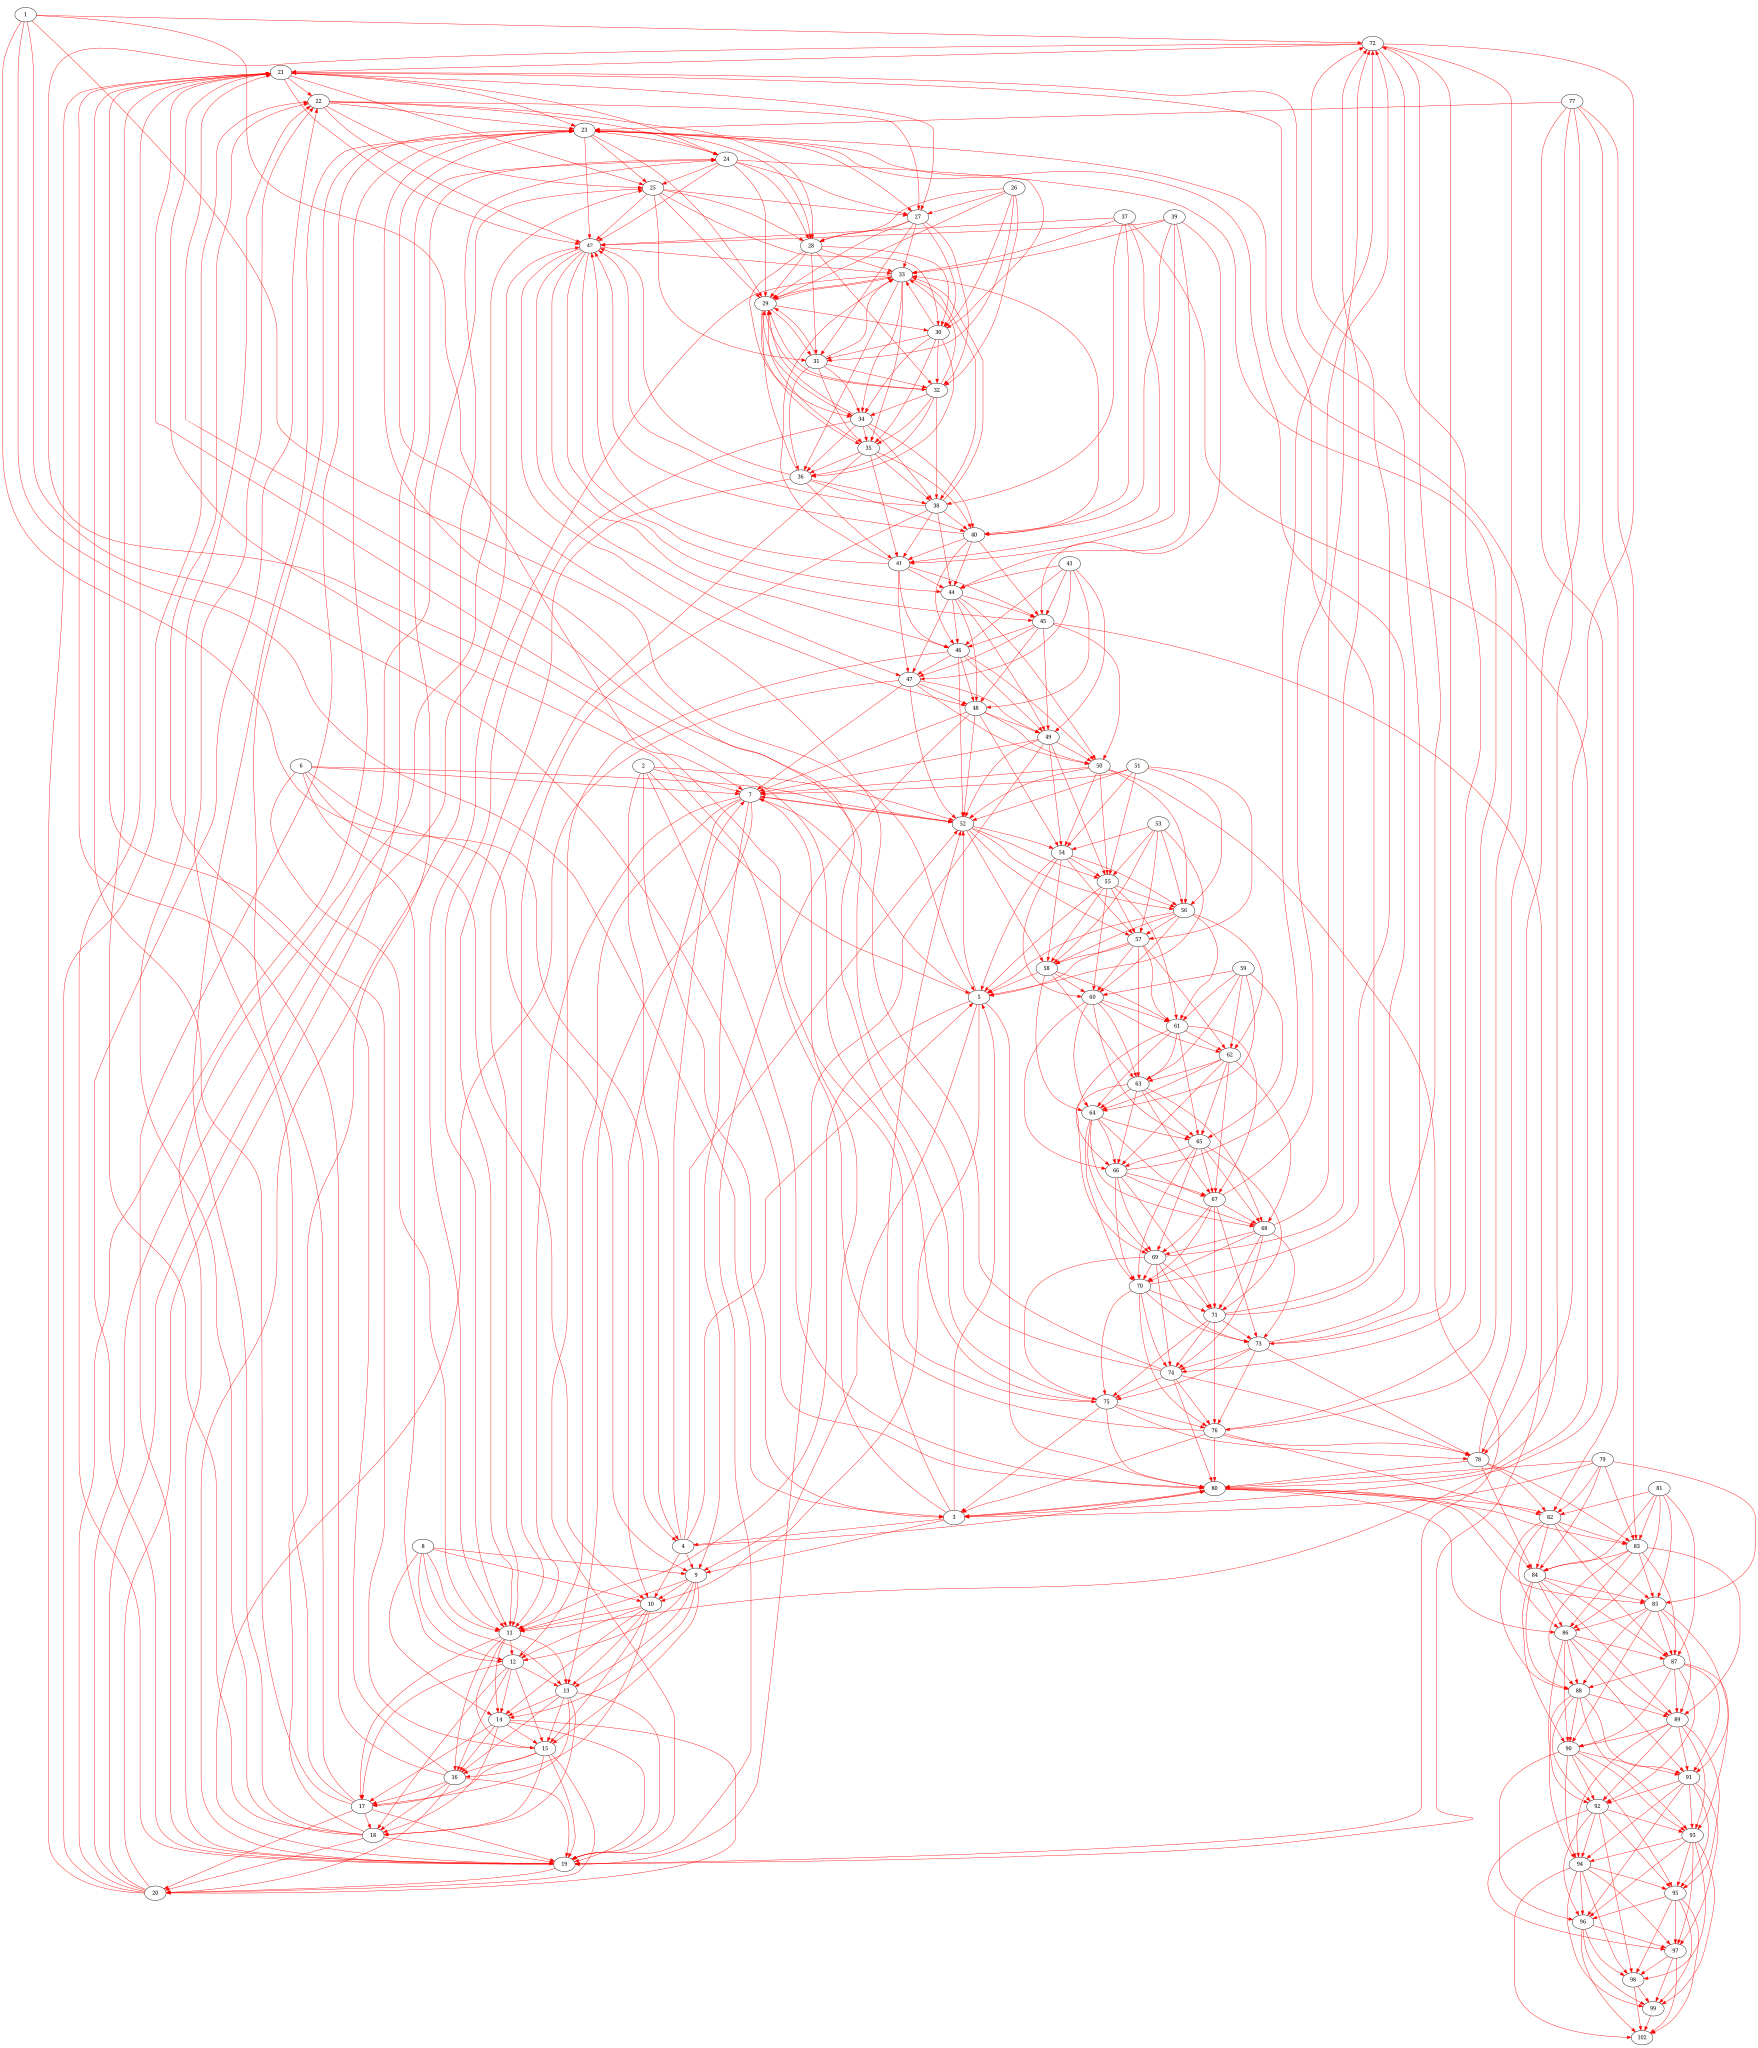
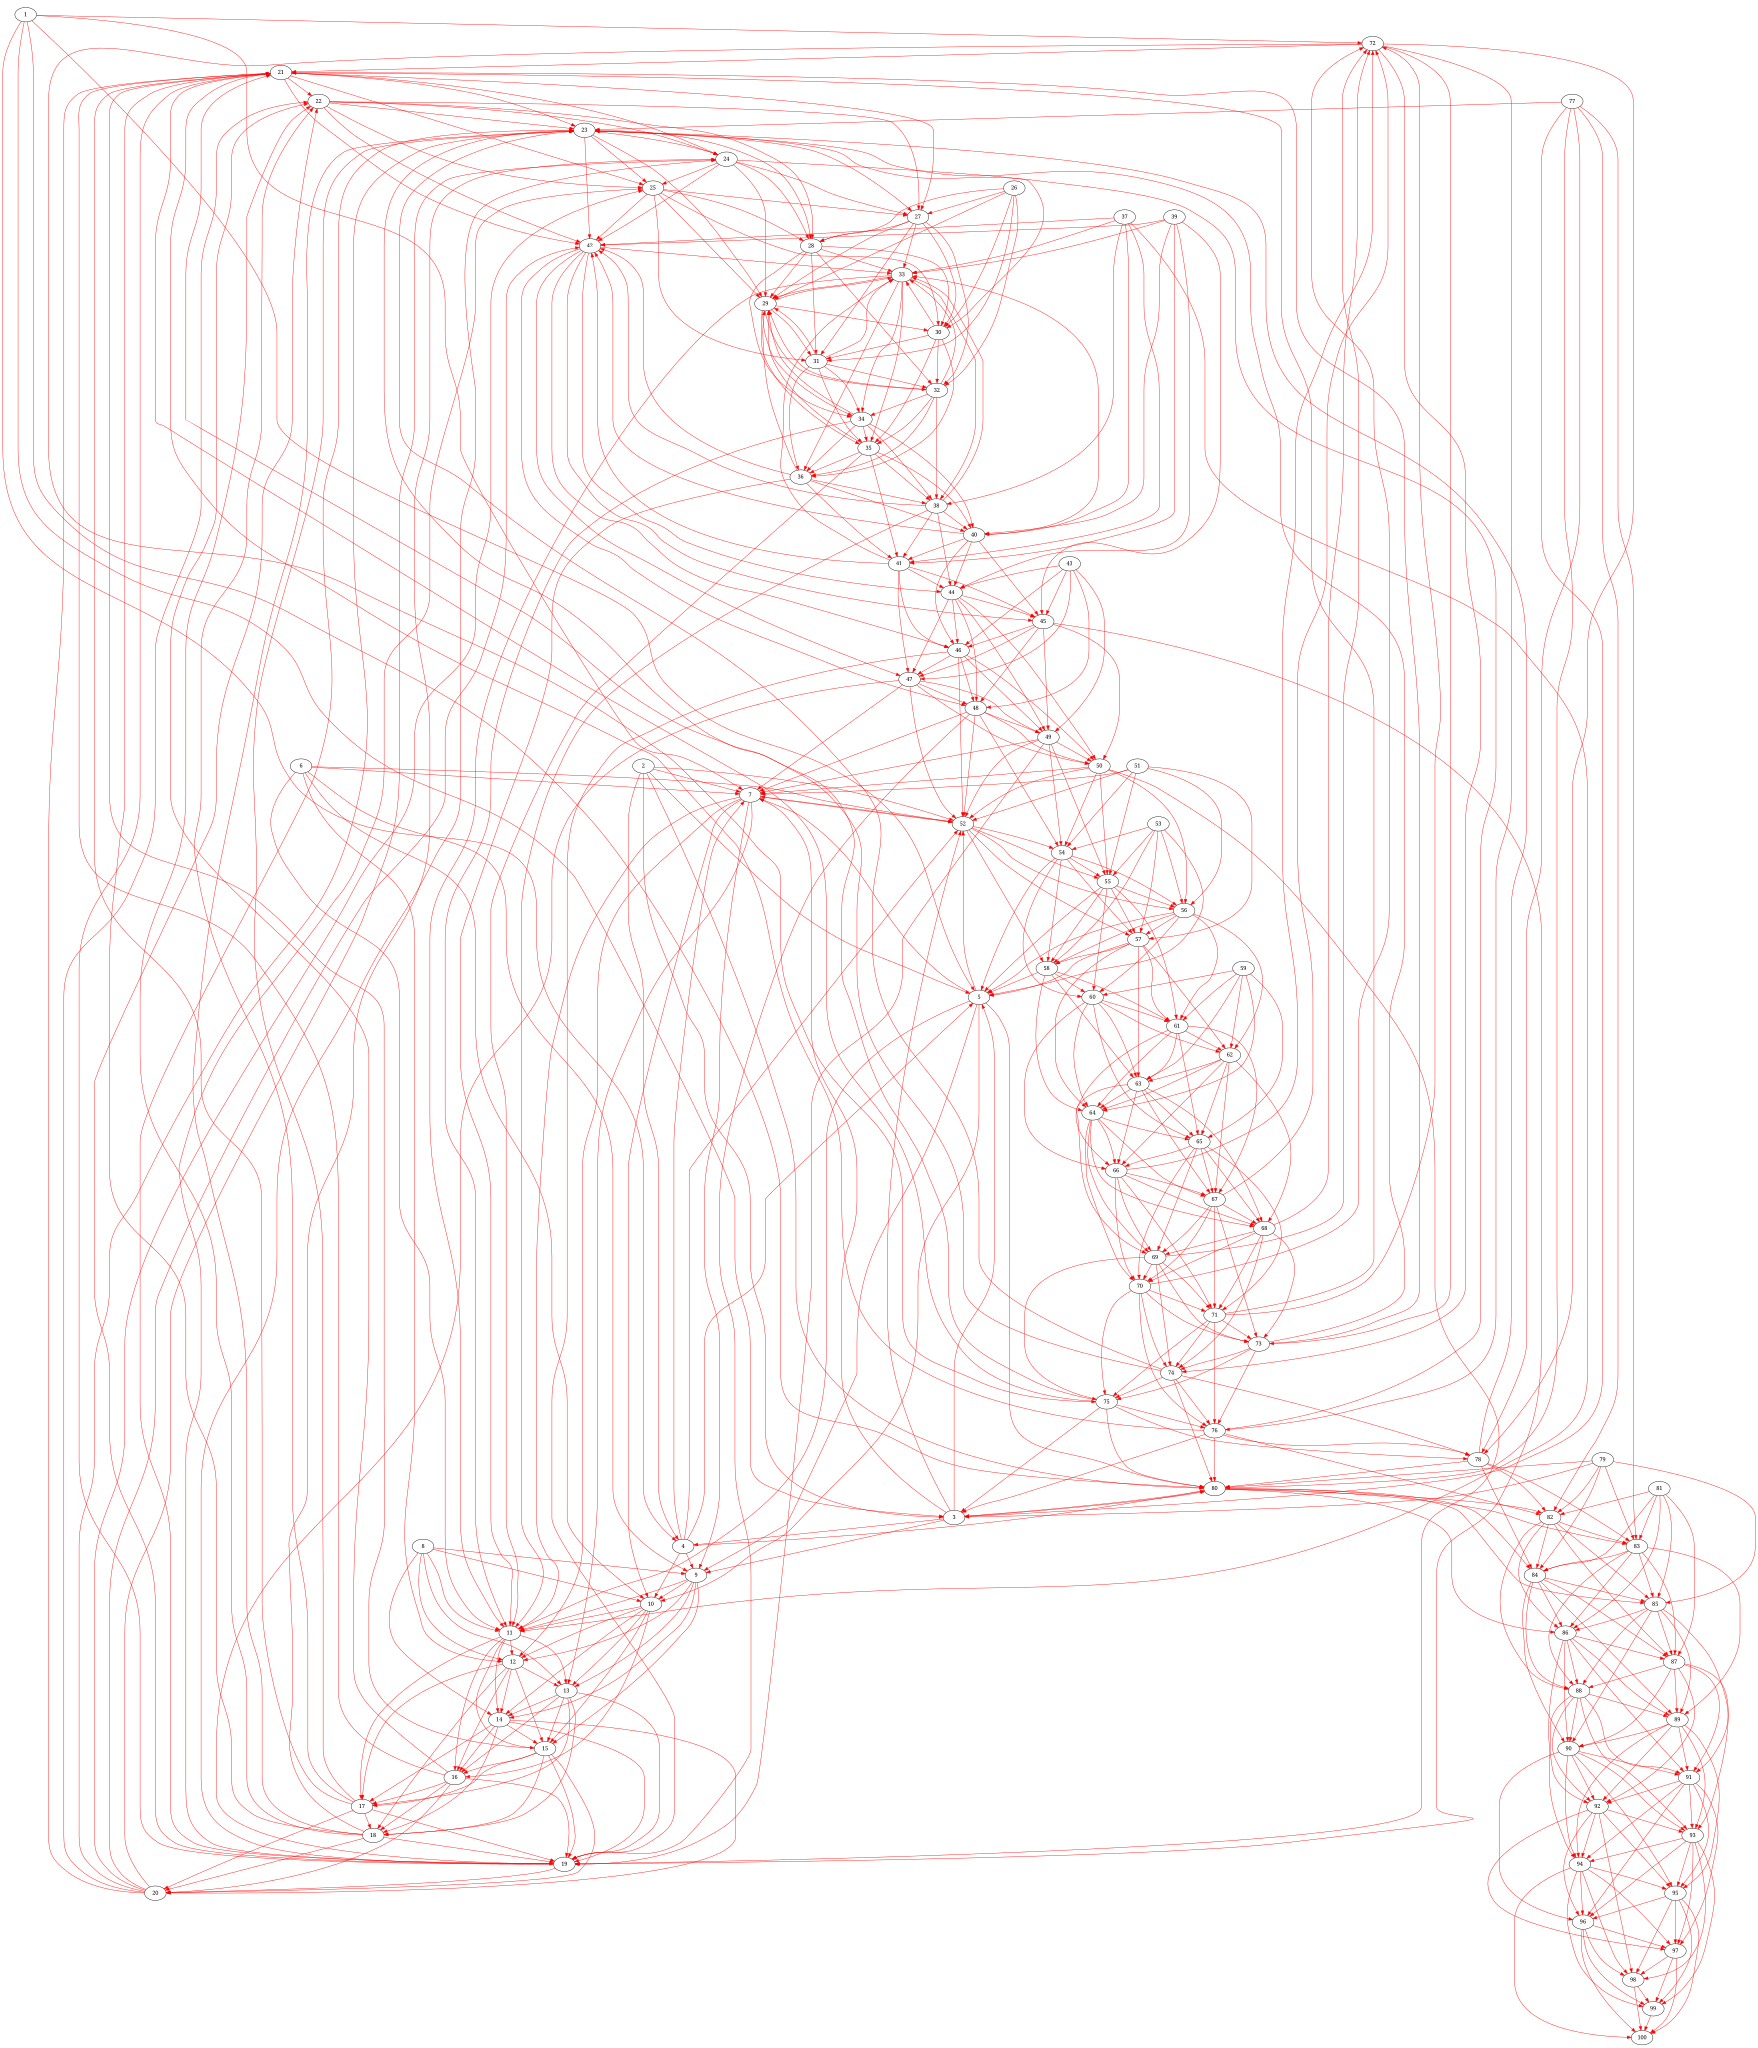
(898, 366) -> none
(1114, 970) -> (1057, 1012)
(1367, 1401) -> none
(1642, 2038) -> (1642, 2038)
